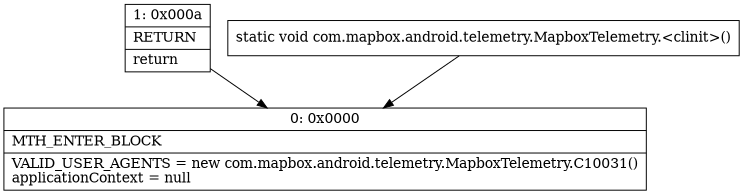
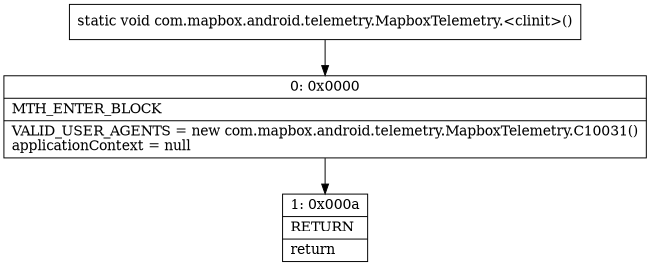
(234, 85) -> (325, 171)
